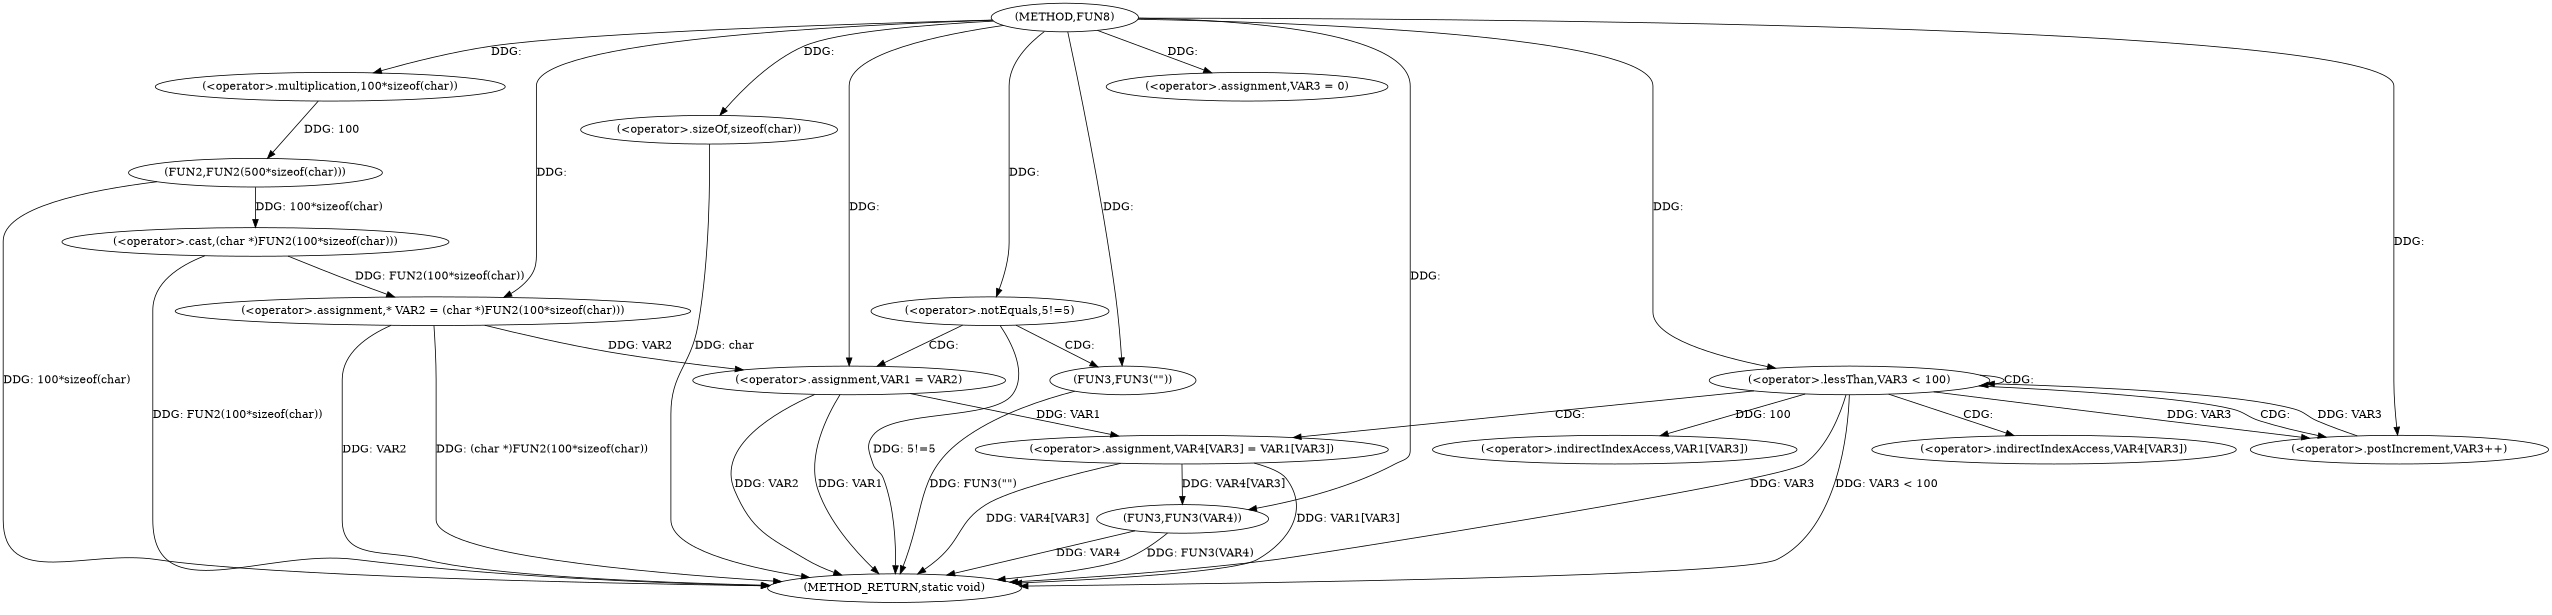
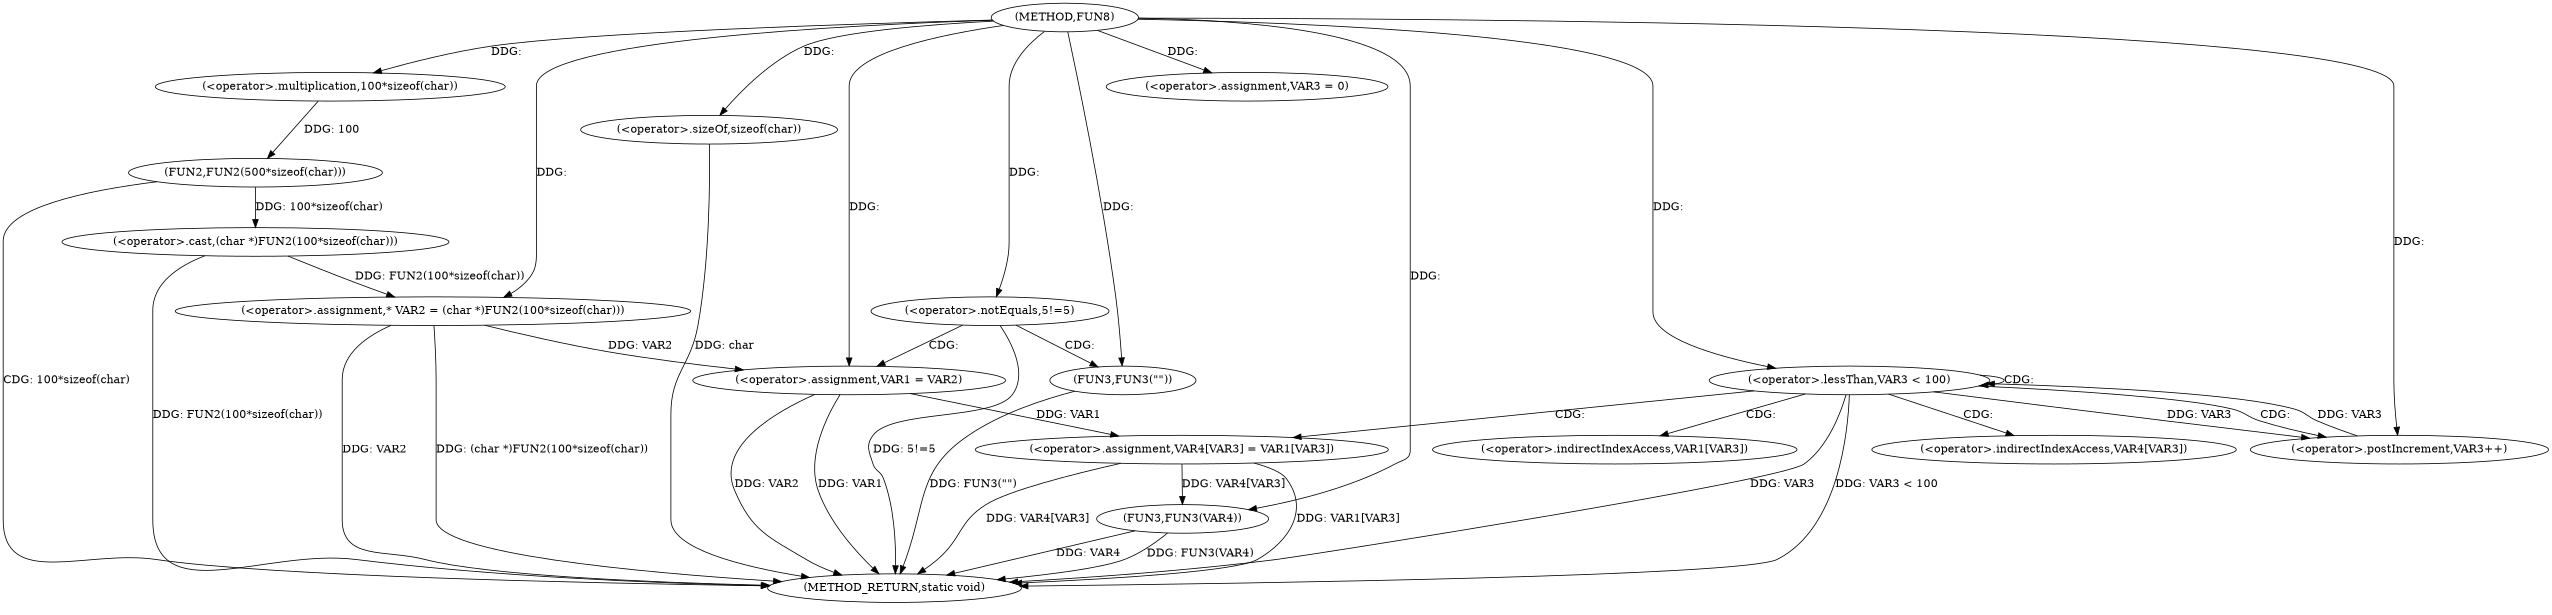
(67, 380) -> (67, 380)
(1763, 415) -> (1763, 415)
